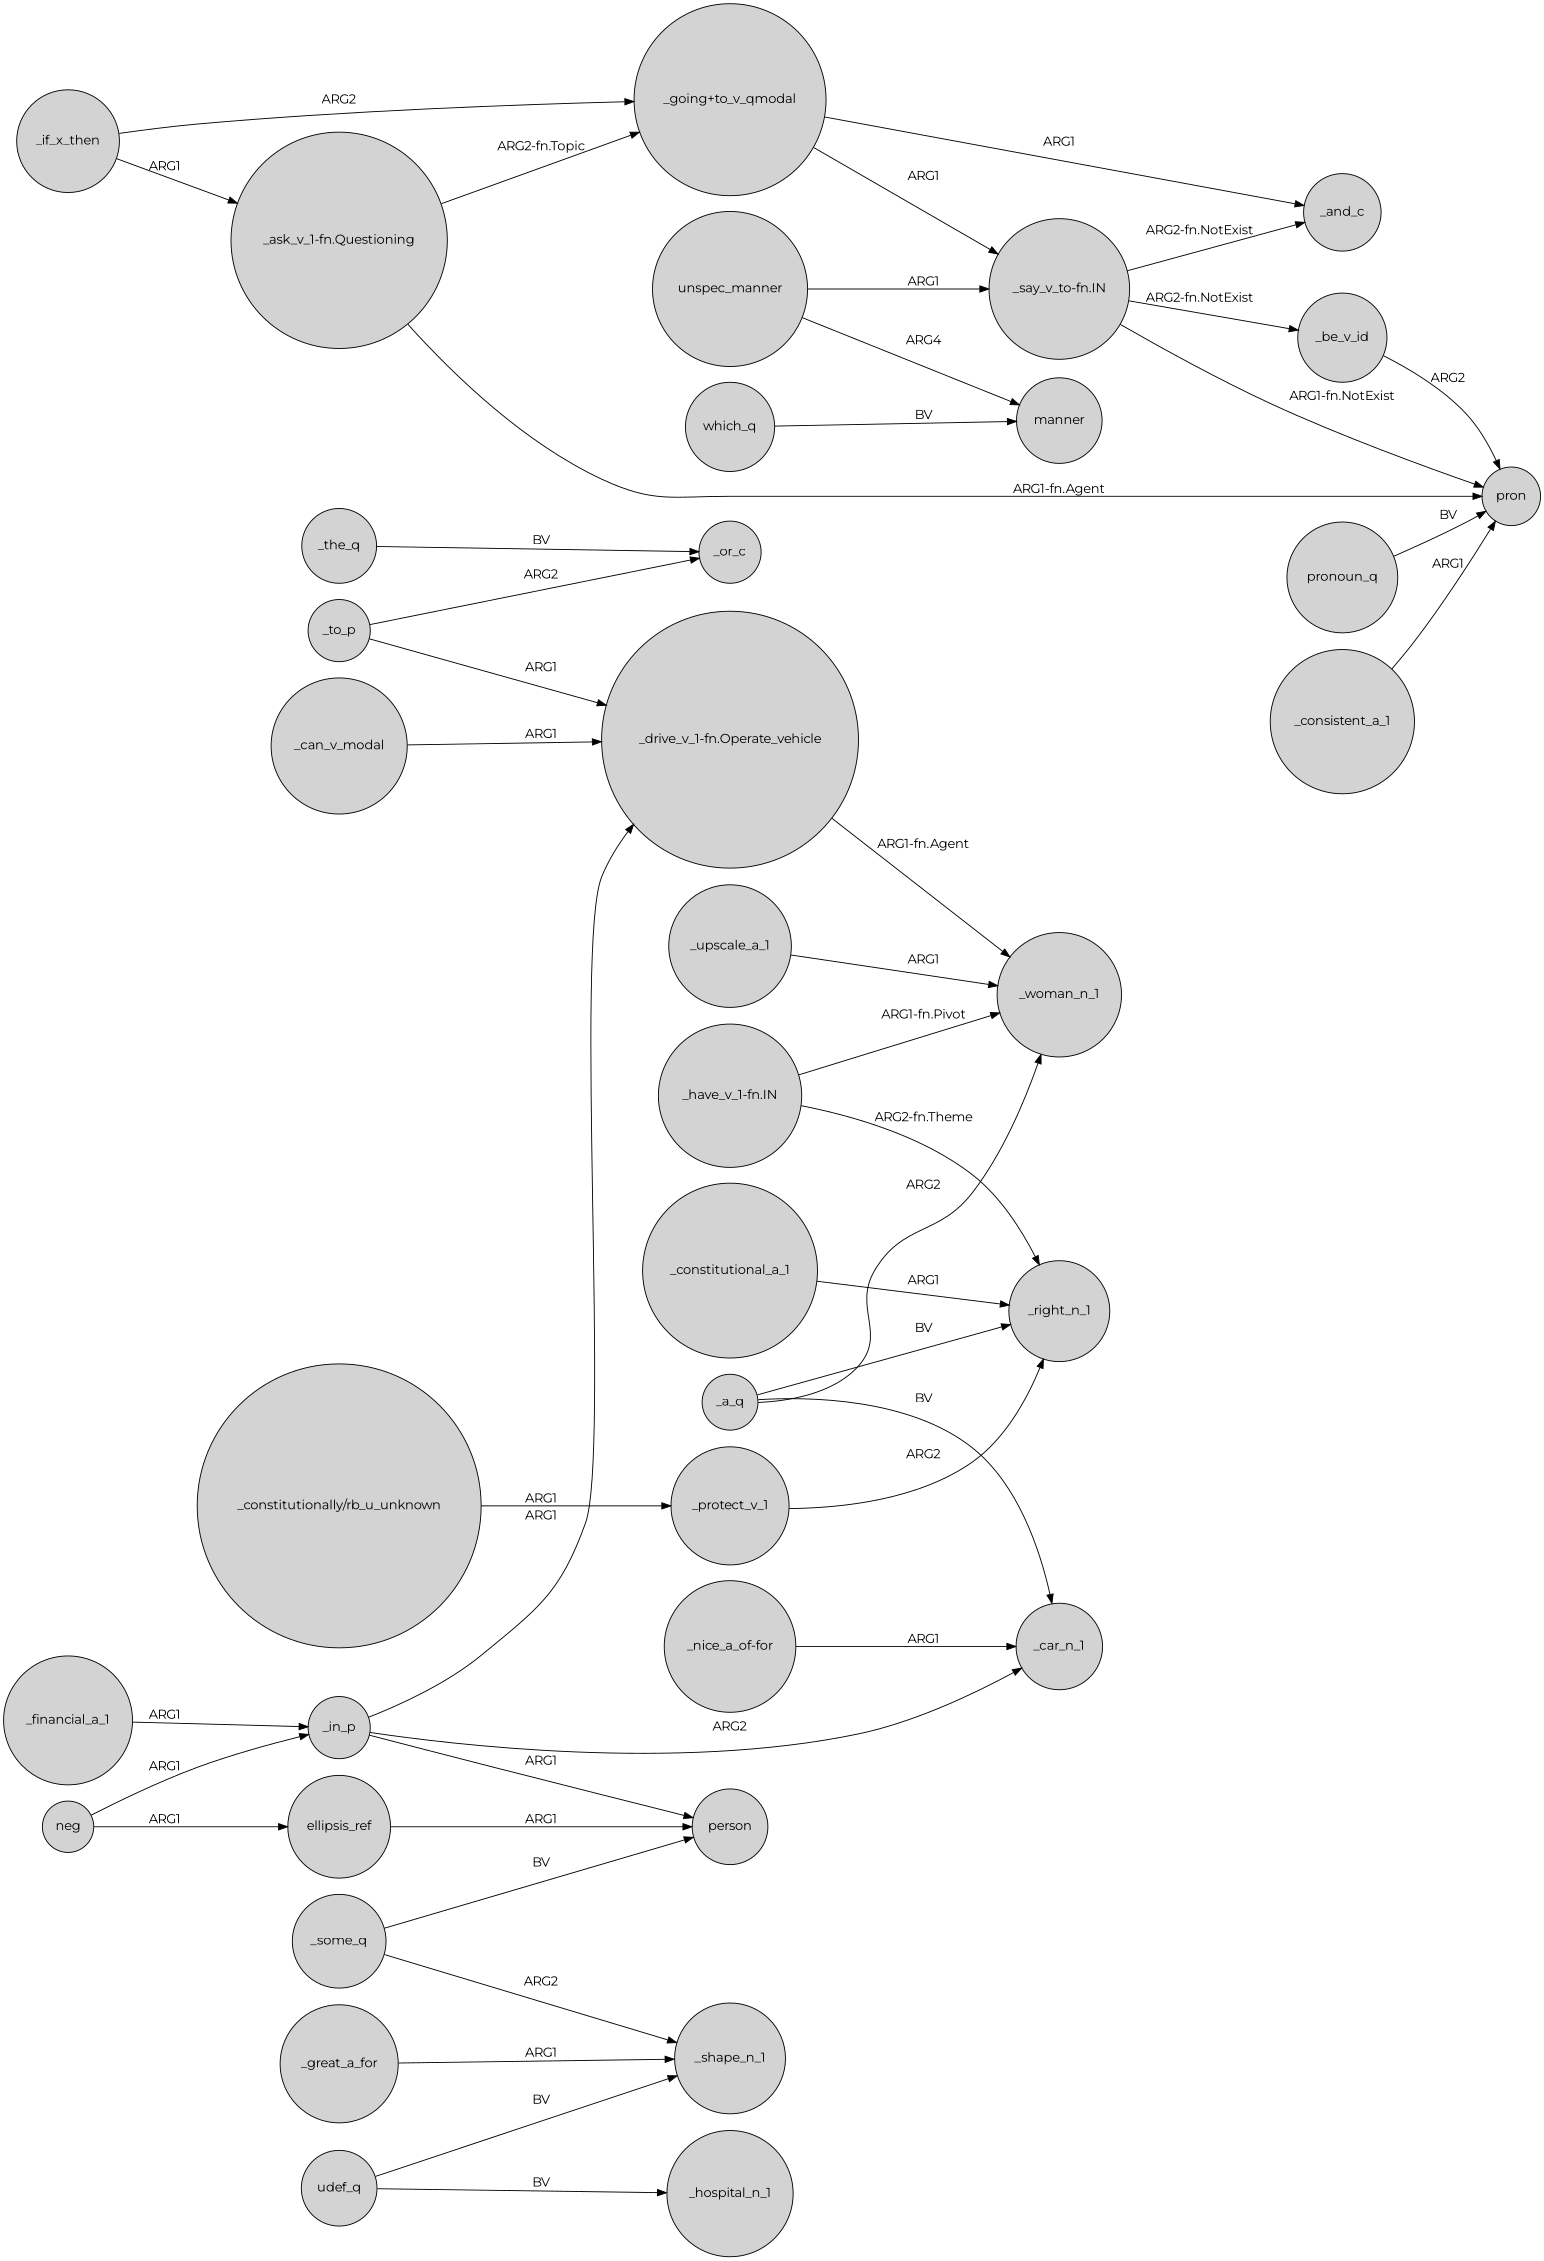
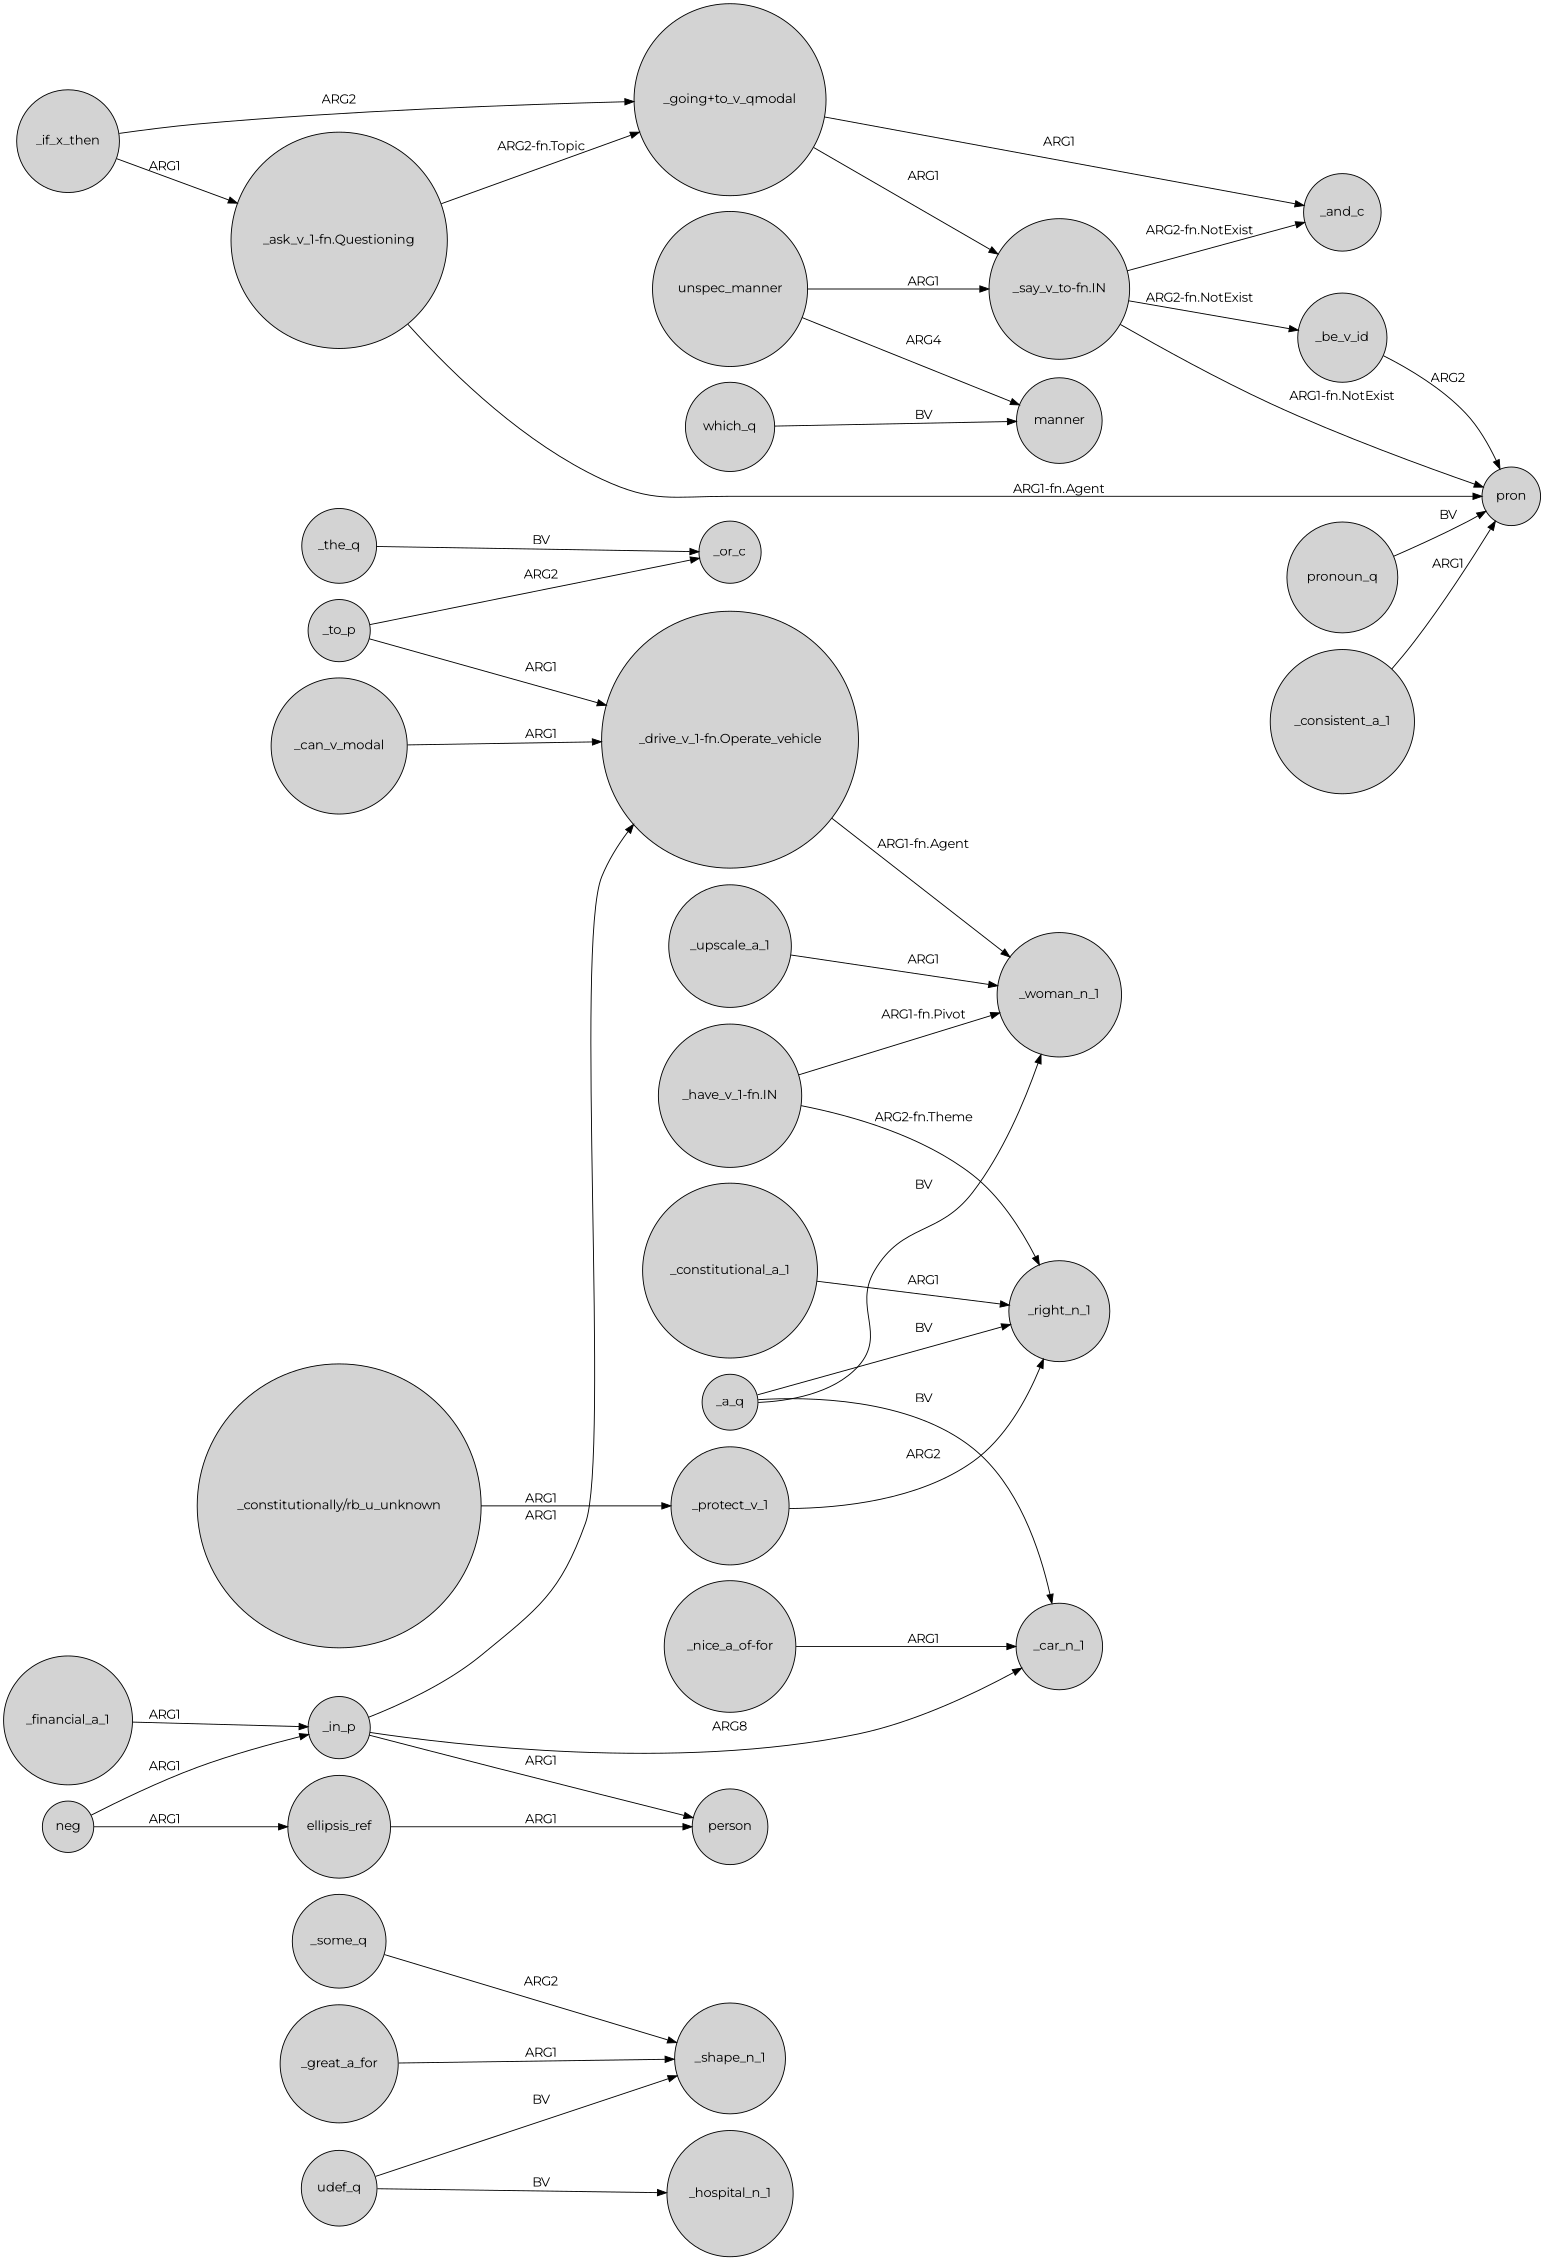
(924, 1185) -> (924, 1185)
(730, 1727) -> (730, 1727)
(534, 1884) -> none
